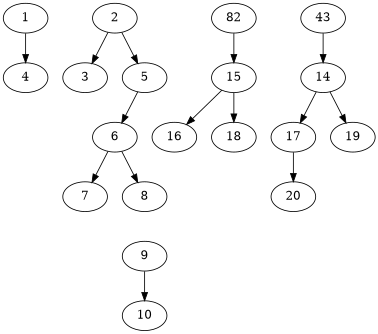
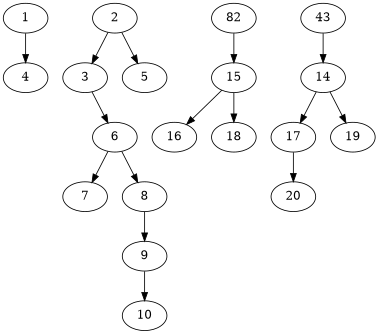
(132, 104) -> (98, 104)
none -> (145, 222)
